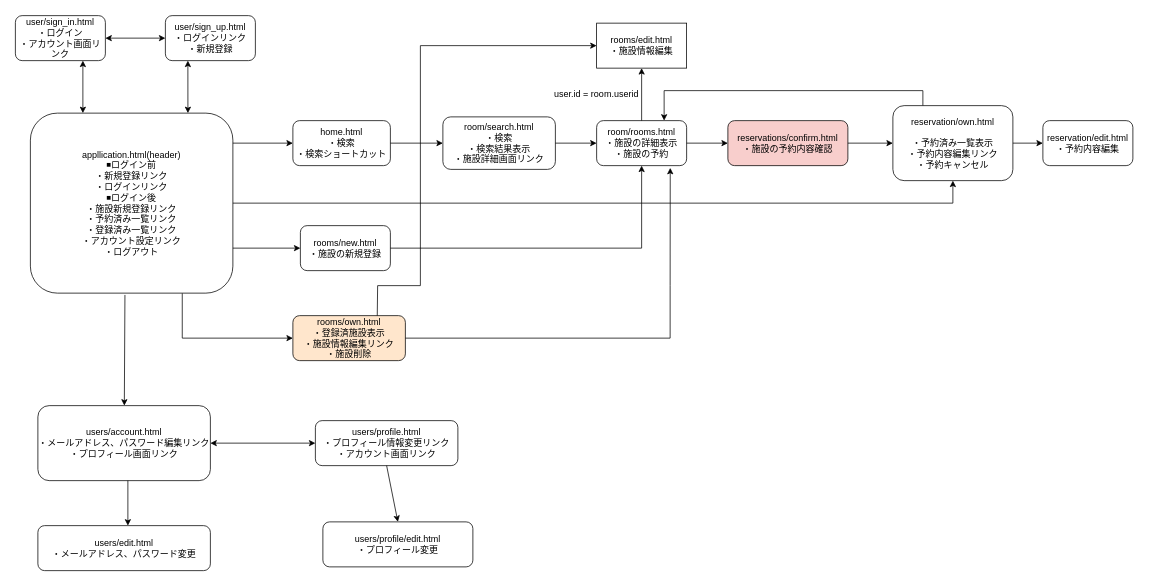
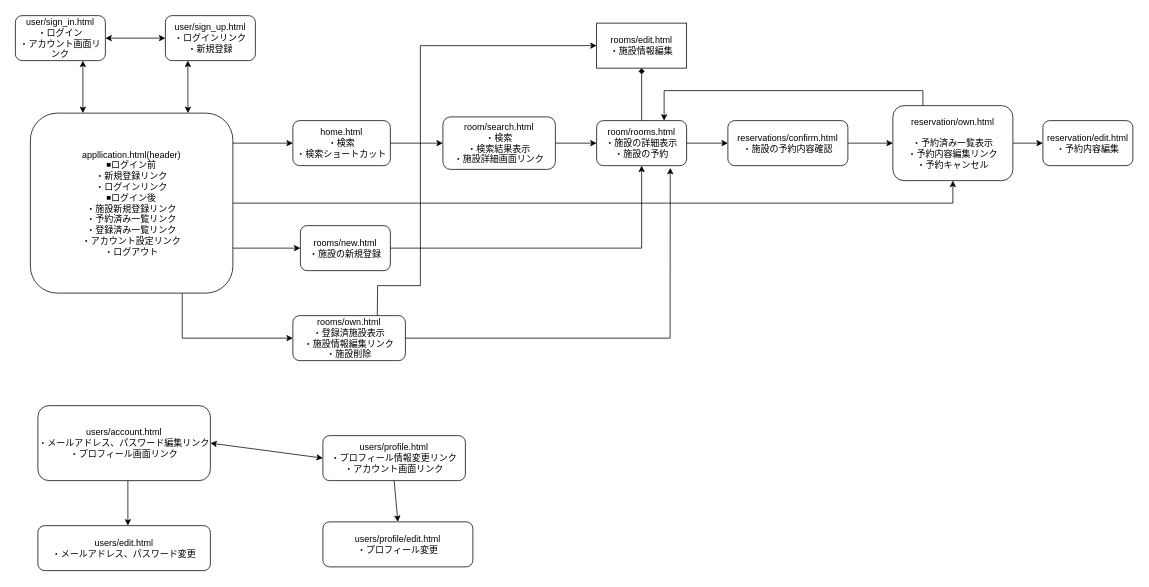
(642, 74) -> (642, 75)
(597, 94) -> none
(788, 143) -> (788, 143)
(349, 338) -> (349, 338)
(125, 355) -> none
(387, 443) -> (394, 458)
